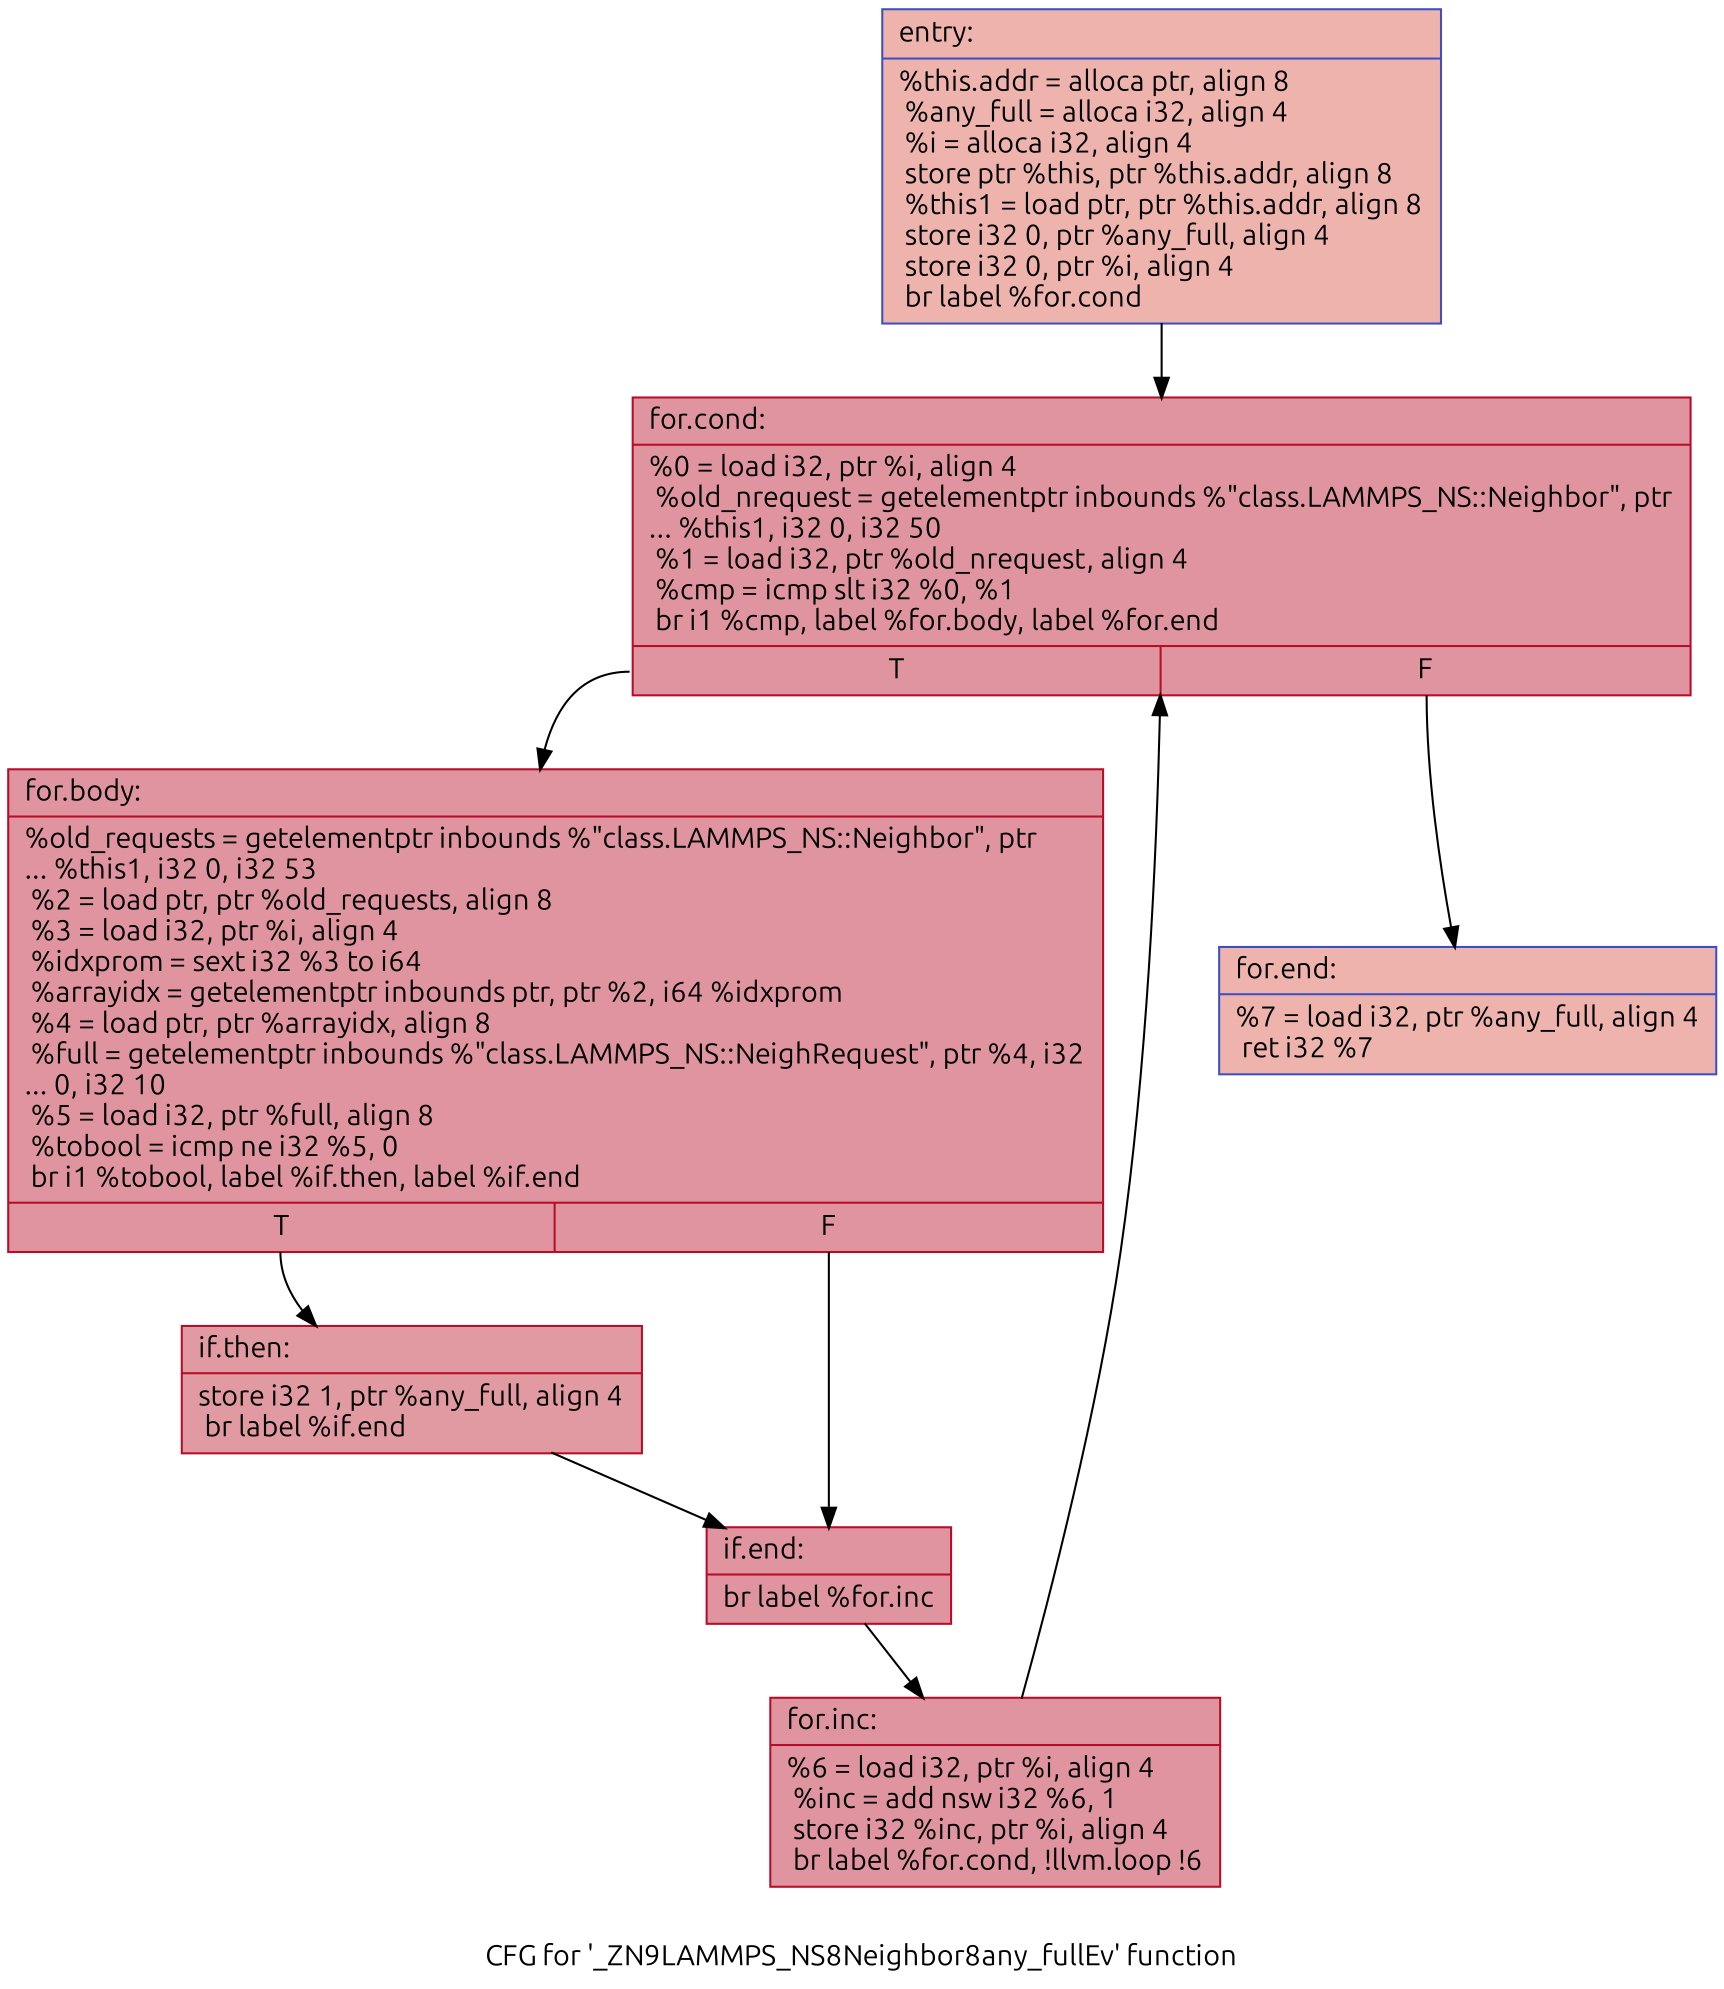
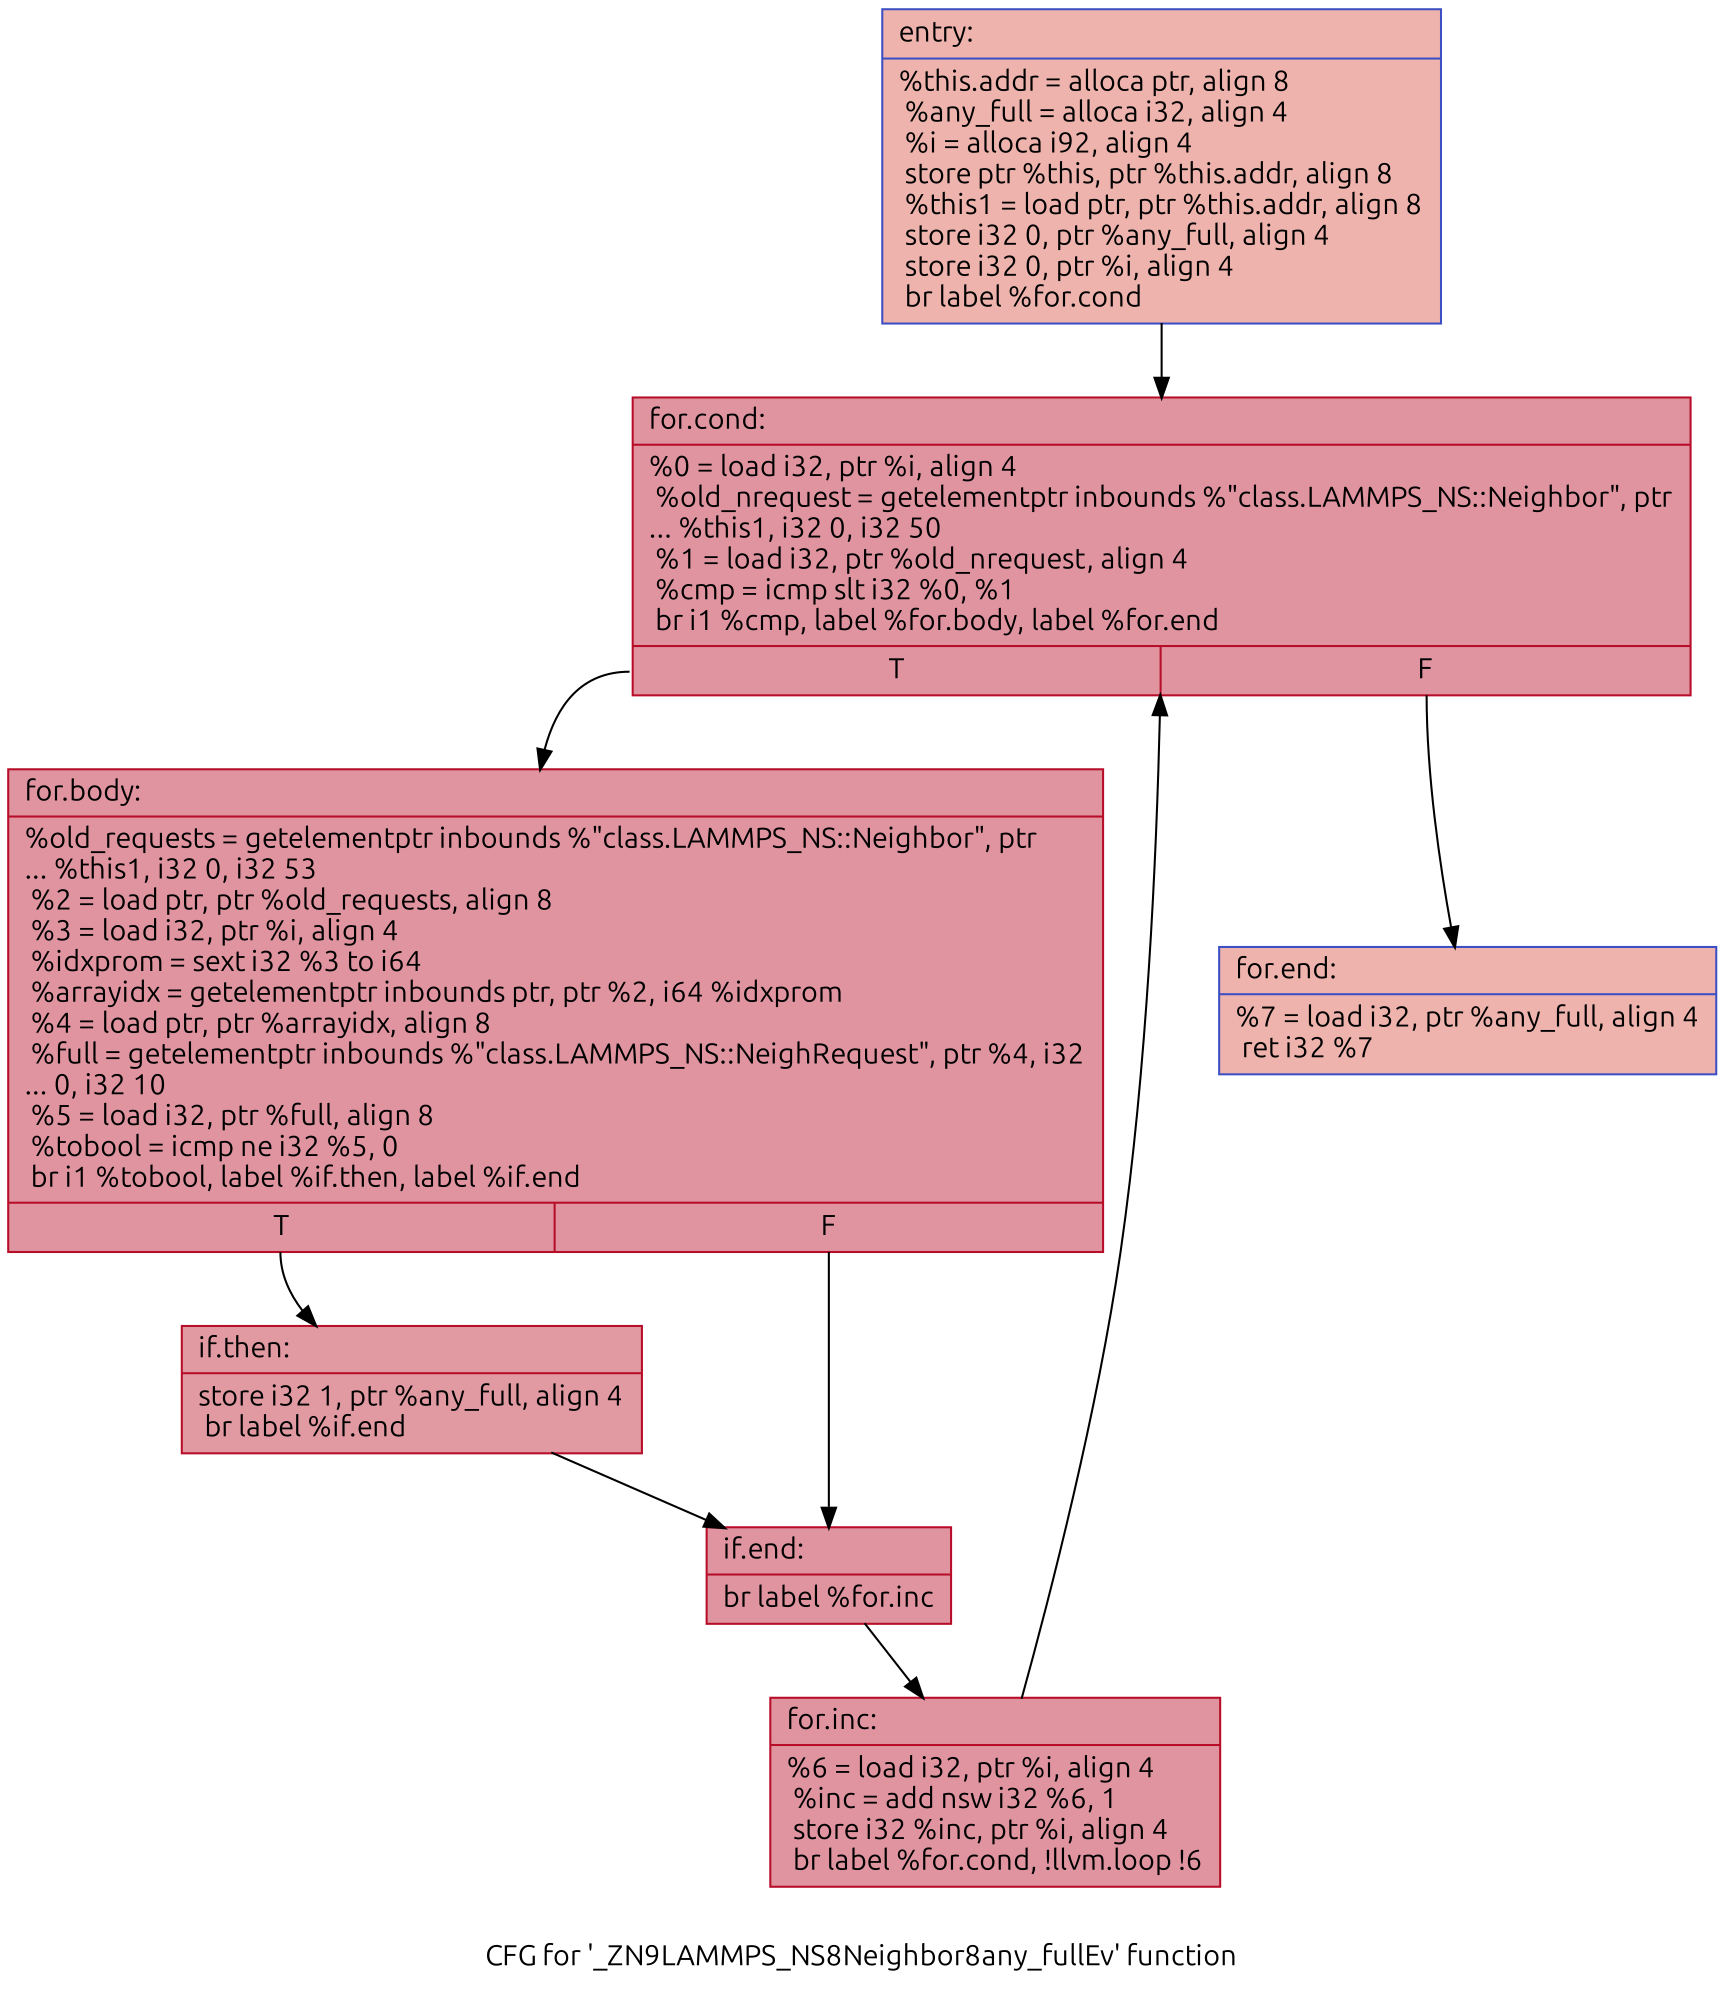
(1047, 144) -> (1047, 144)
